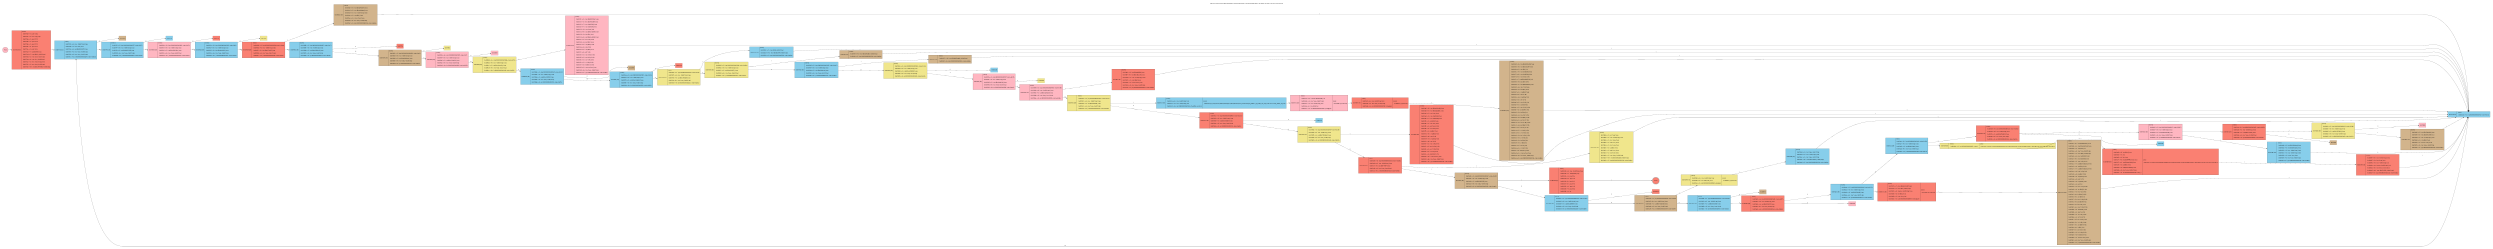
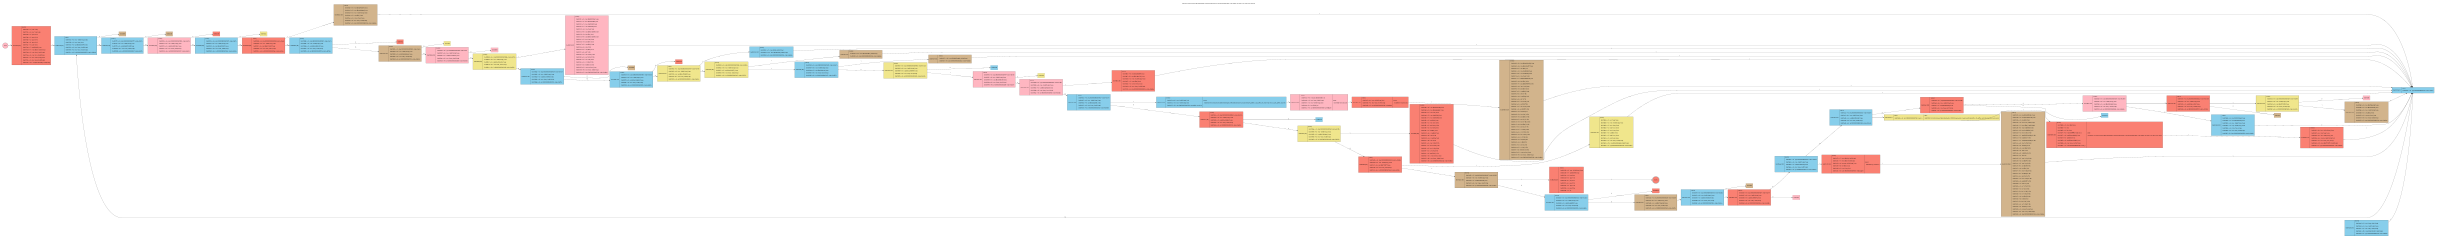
(169, 38) -> (169, 34)
(1089, 103) -> (1089, 102)
(1709, 180) -> none
